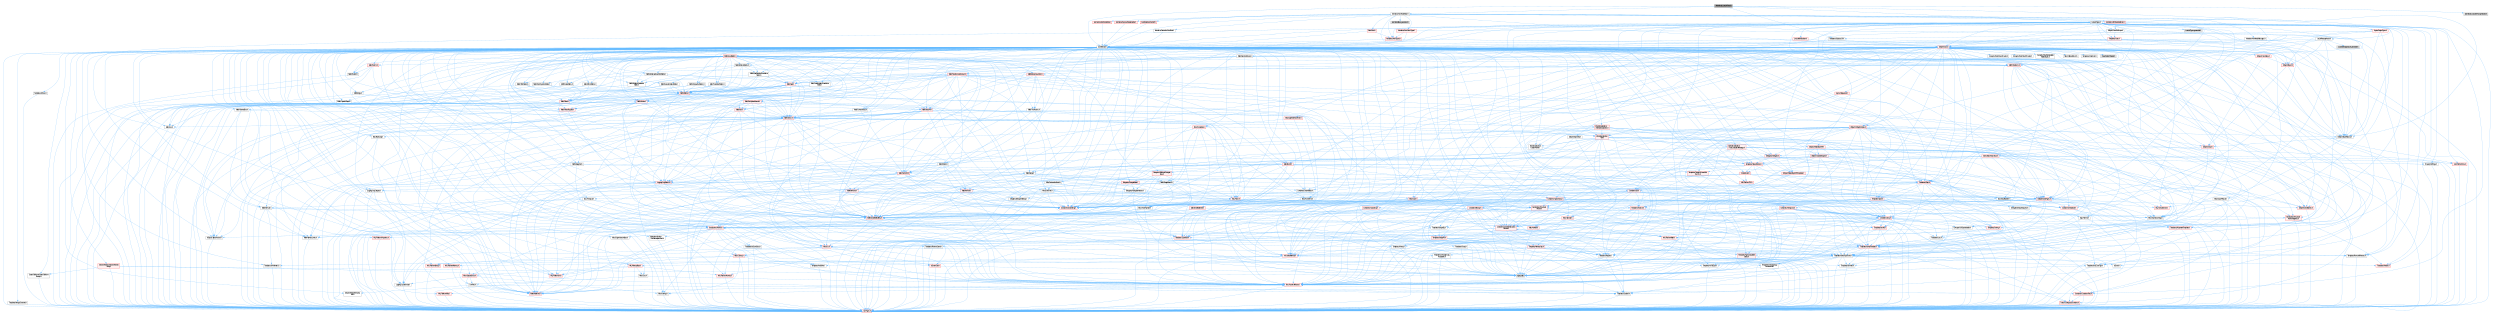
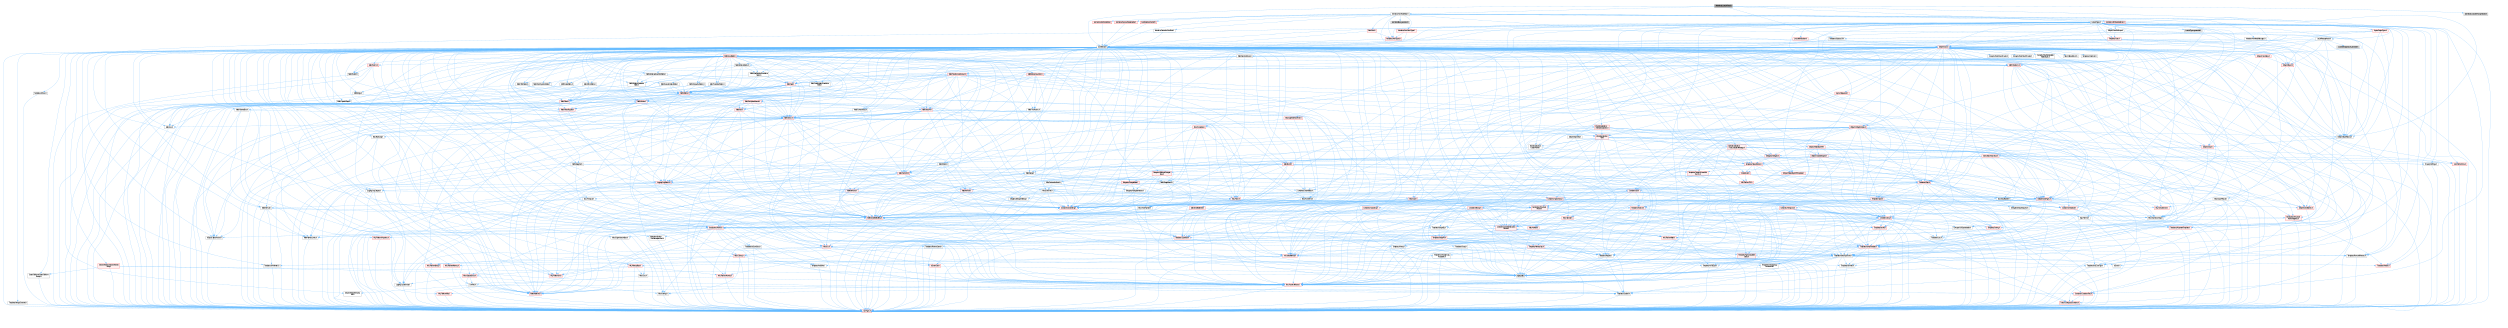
(2108, 56) -> none
